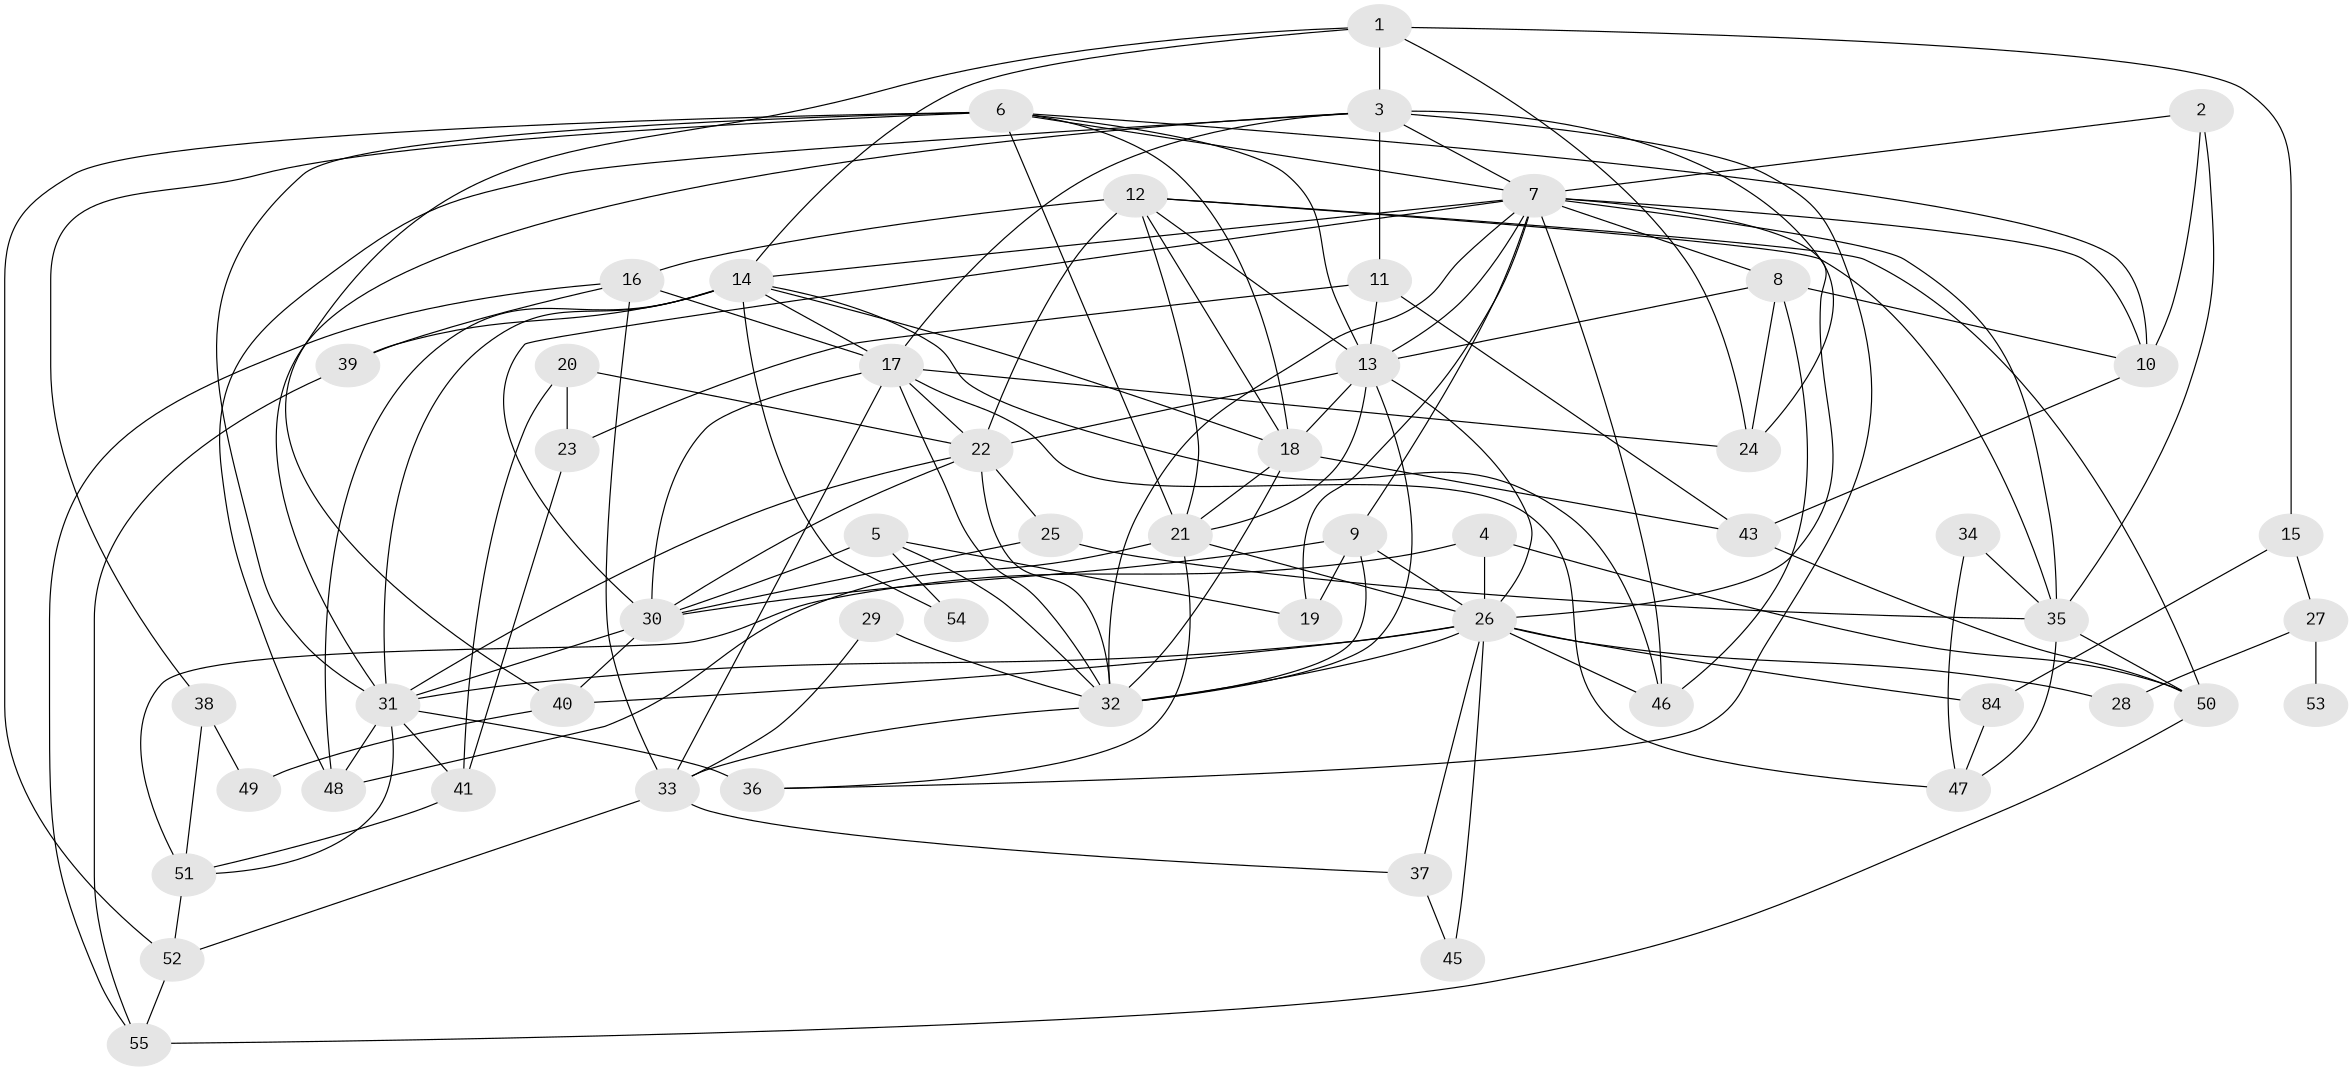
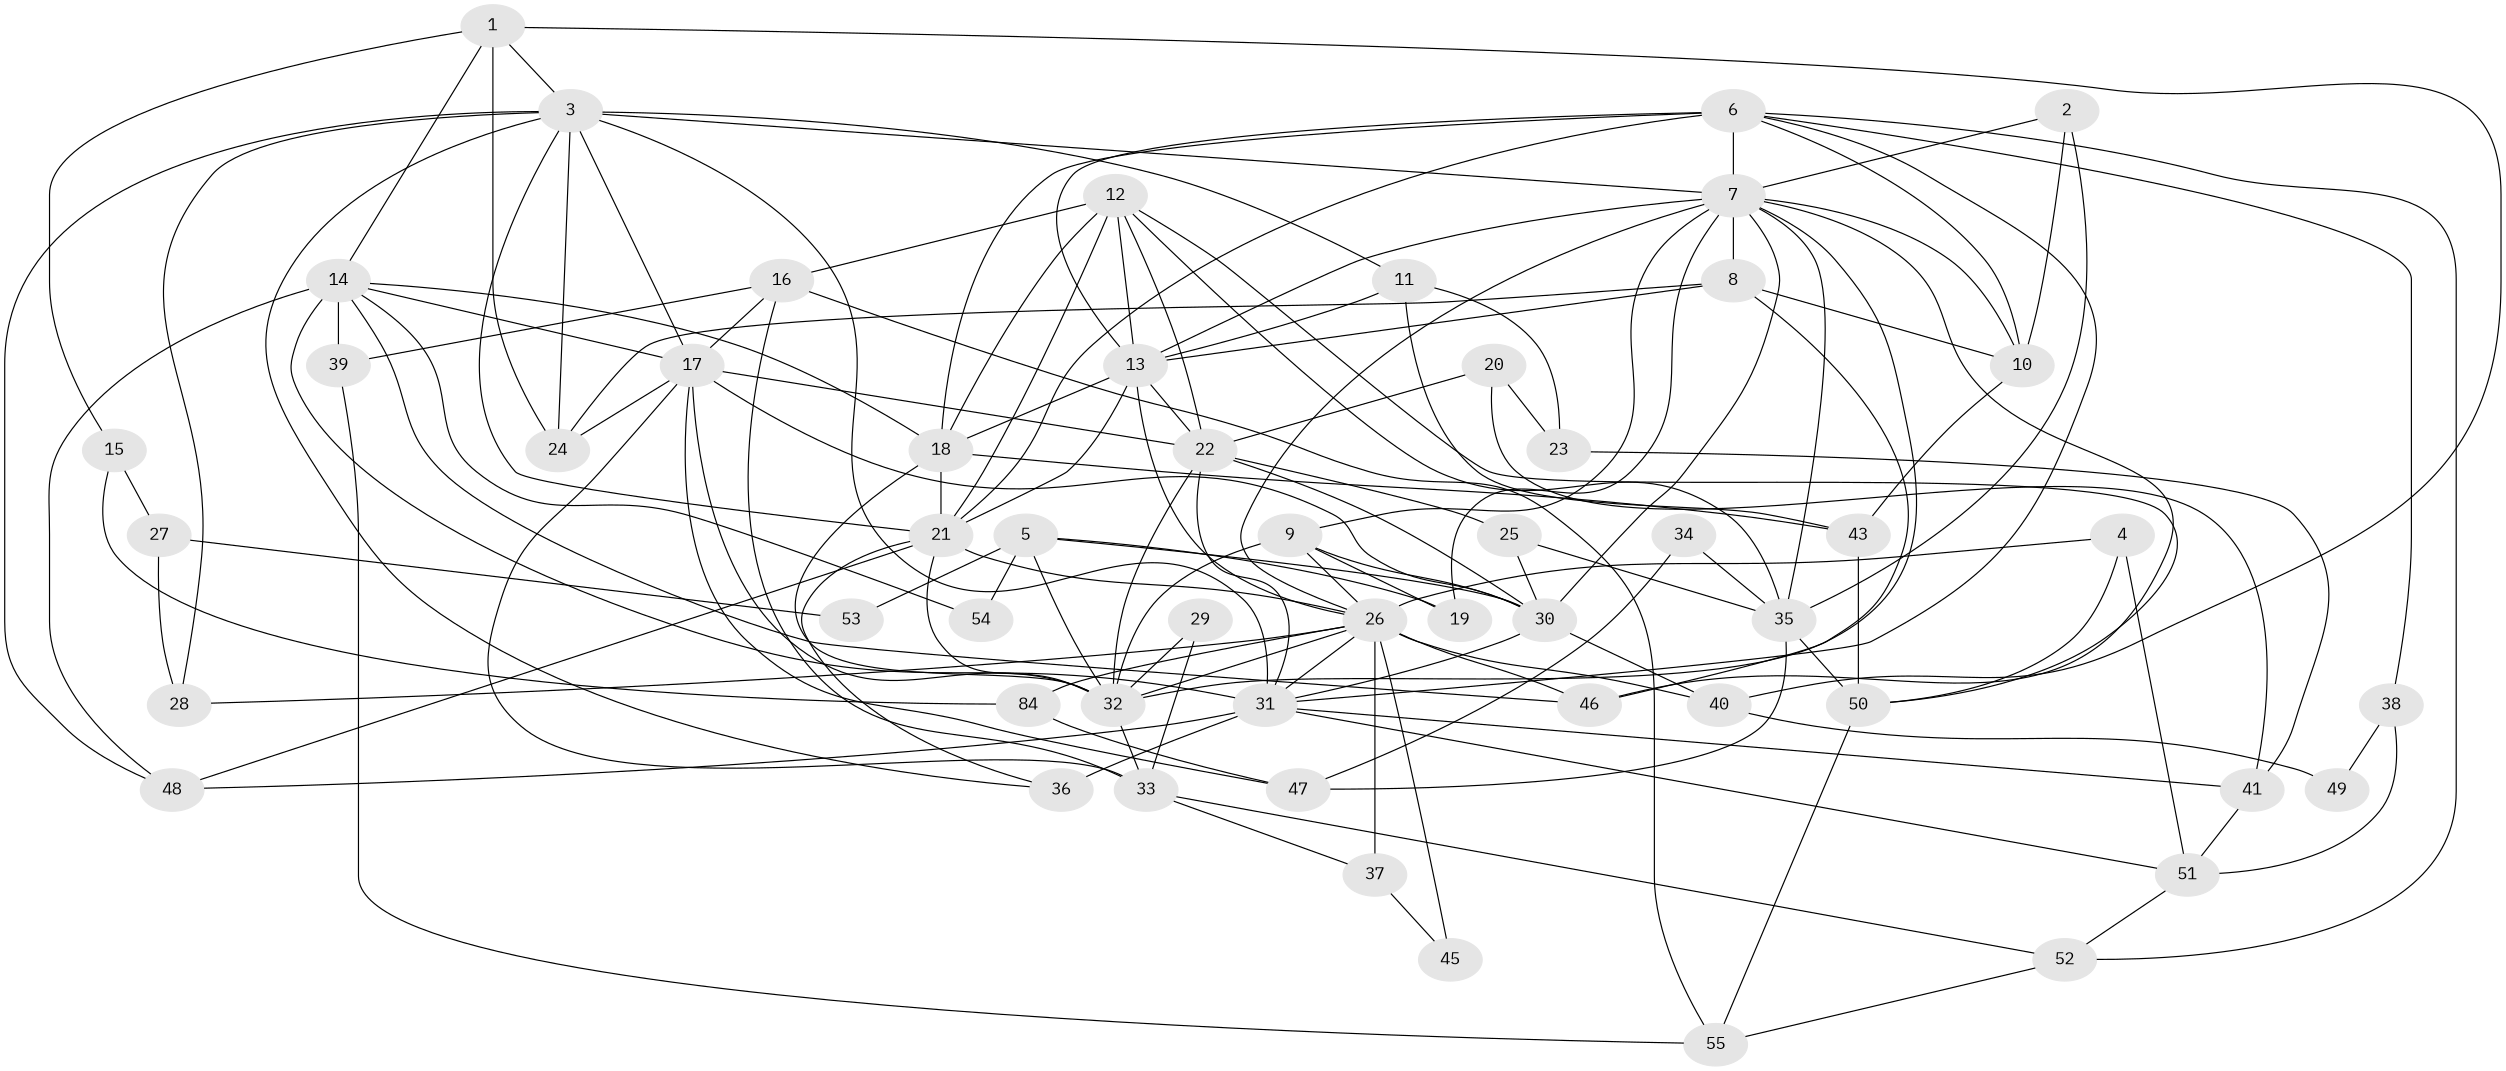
(1138, 238) -> none
none -> (168, 258)
none -> (532, 478)
none -> (945, 575)
(1391, 620) -> (943, 646)
